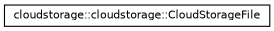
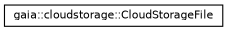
(137, 16) -> (114, 16)
